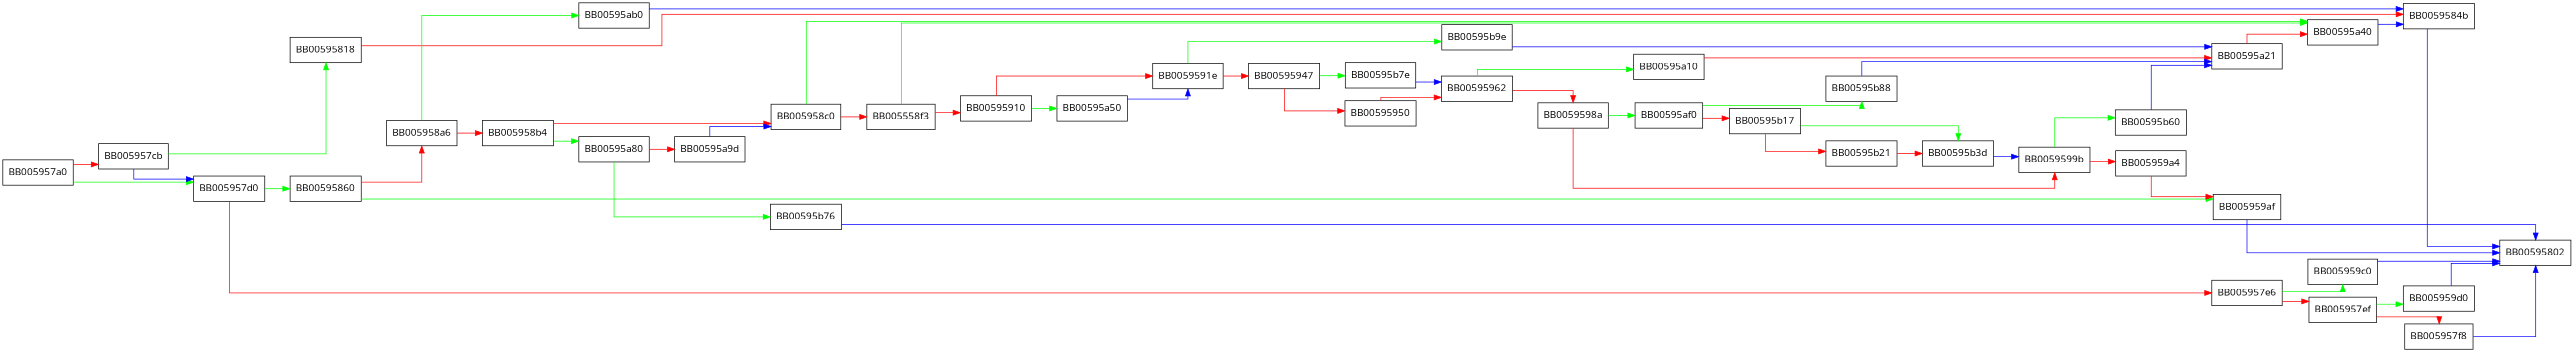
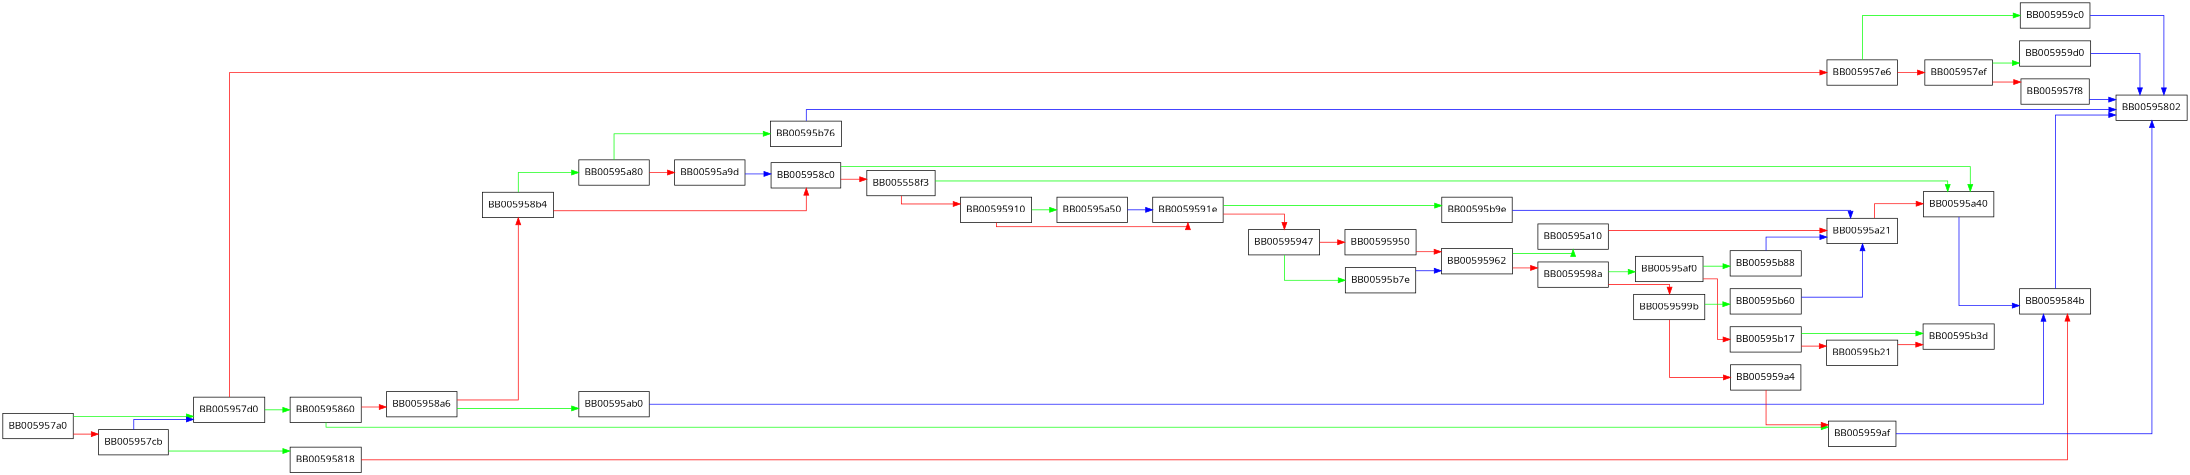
(2003, 157) -> none
